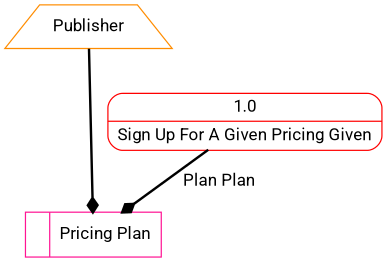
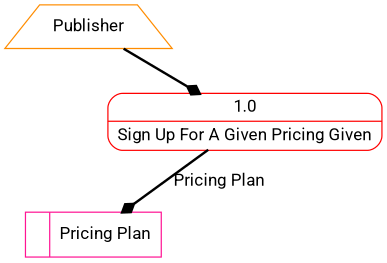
(91, 123) -> (155, 67)
(219, 181) -> (219, 181)
